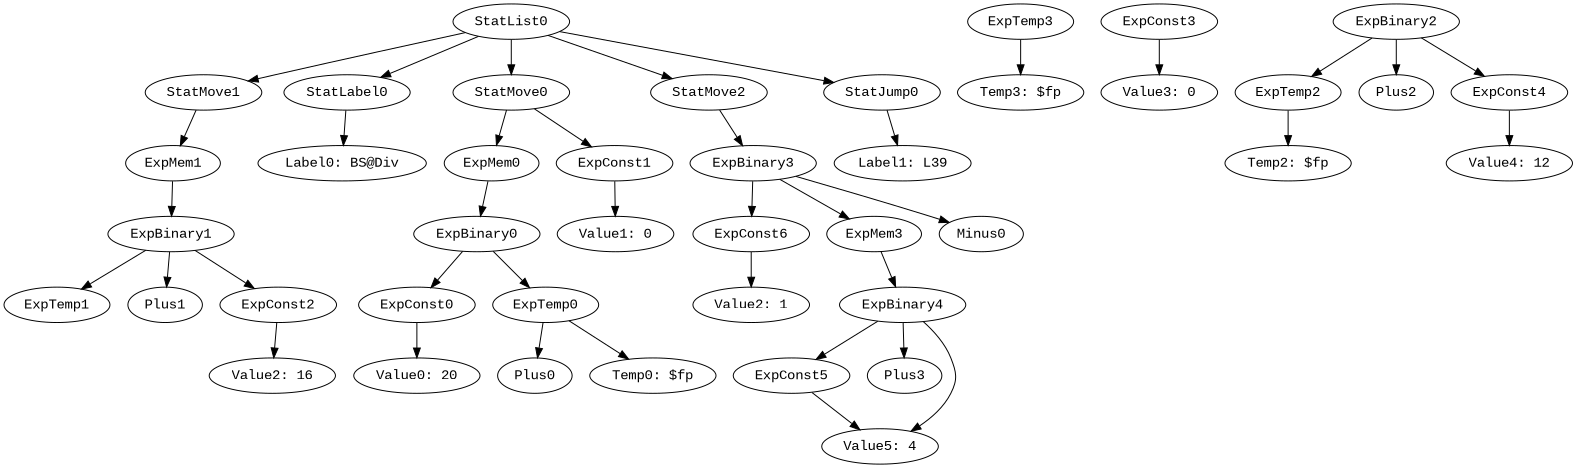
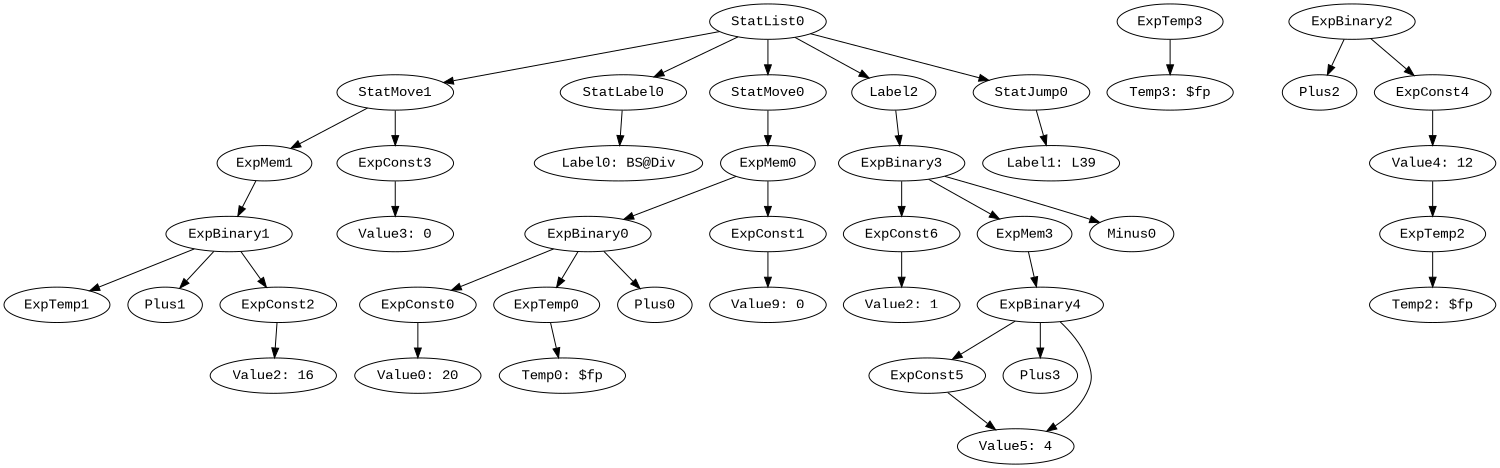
(1346, 55) -> (1433, 194)
(709, 92) -> (894, 92)
none -> (395, 123)
(559, 125) -> (768, 194)
(616, 234) -> (768, 305)
(541, 335) -> (618, 266)
